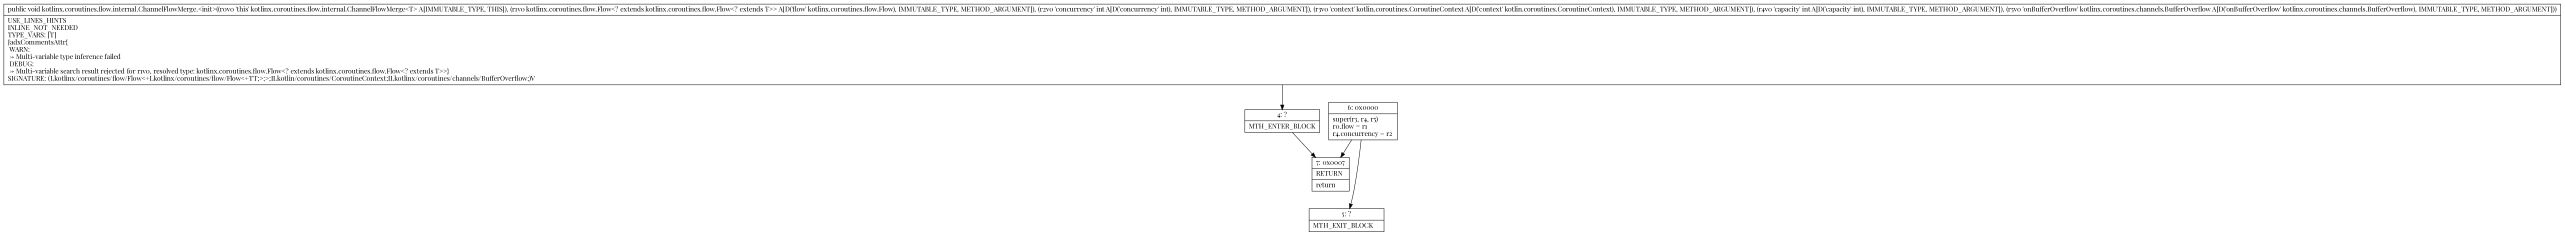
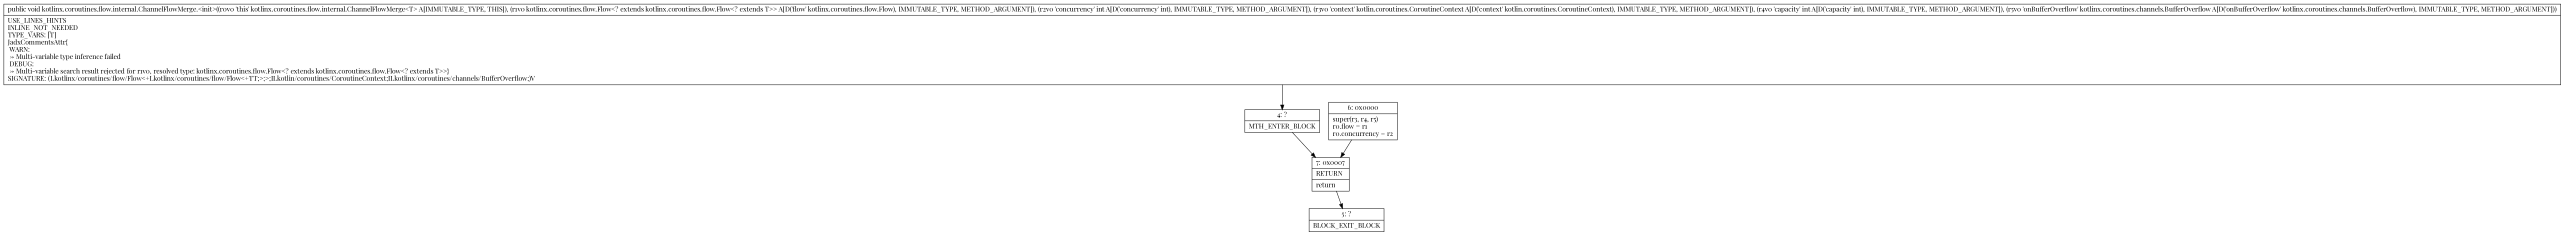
(1363, 134) -> (1363, 134)
(1357, 172) -> (1339, 198)
(1343, 226) -> (1347, 226)
